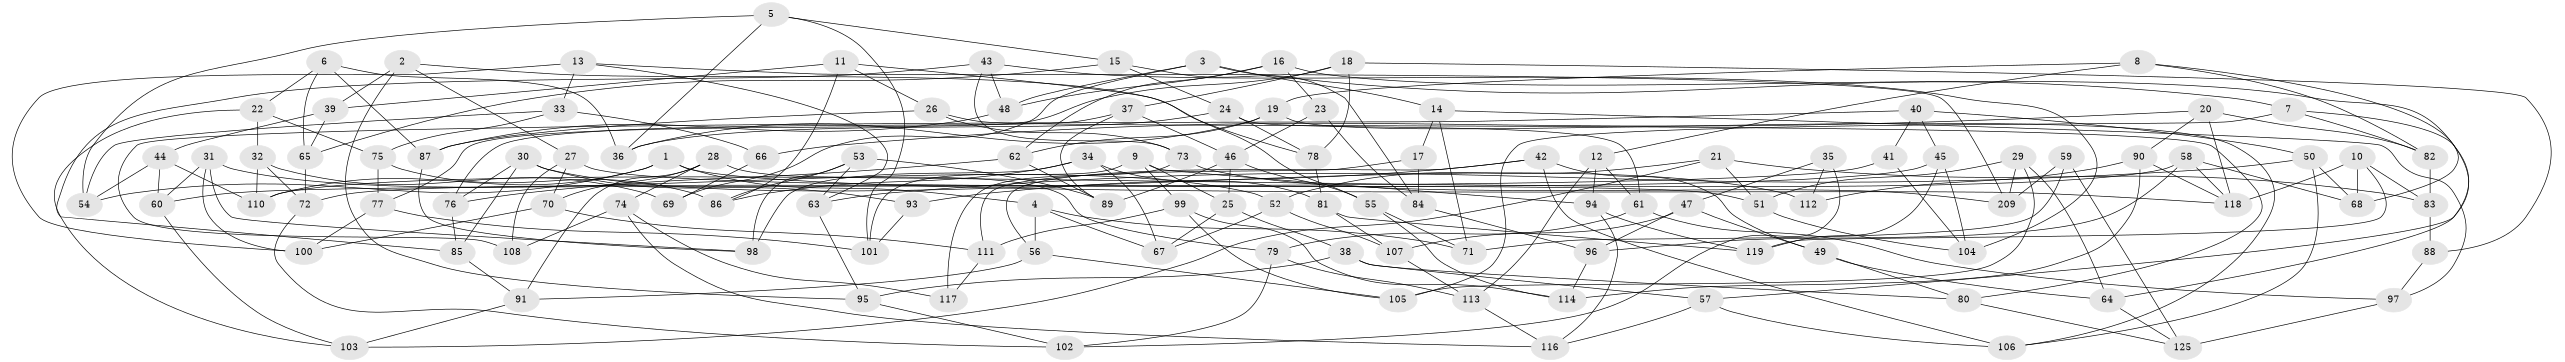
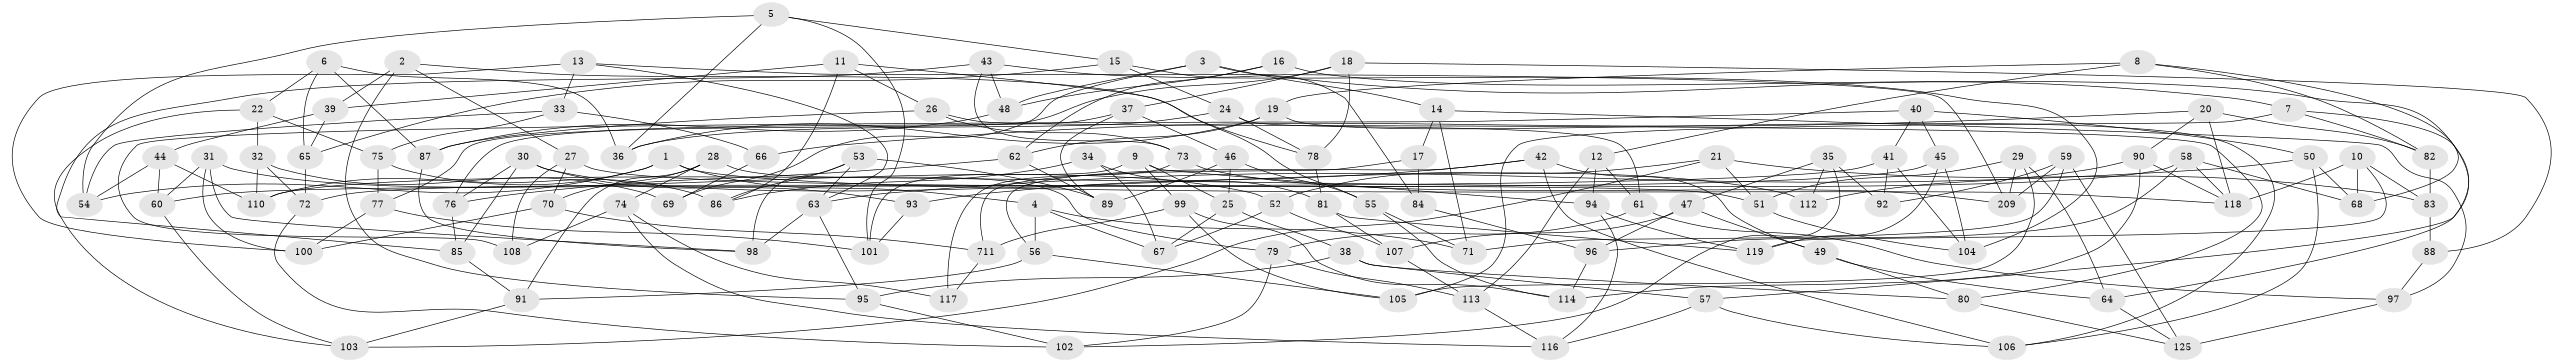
(1321, 110) -> none
(901, 174) -> (784, 229)
none -> (1883, 205)
(986, 253) -> (986, 253)
